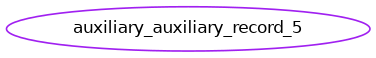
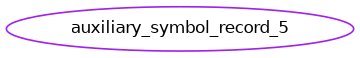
(188, 29) -> (180, 29)
